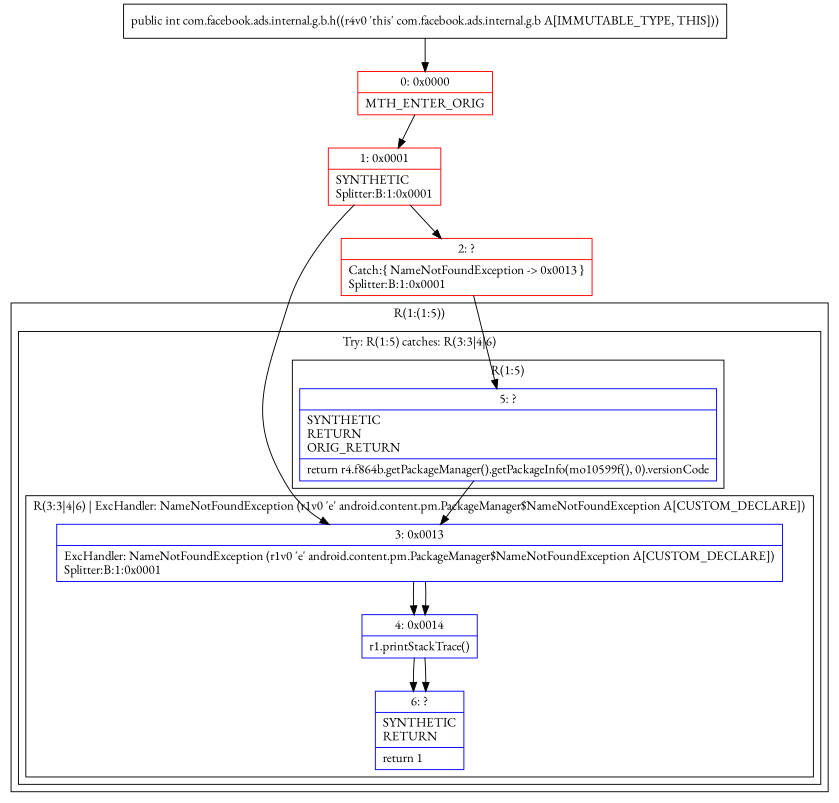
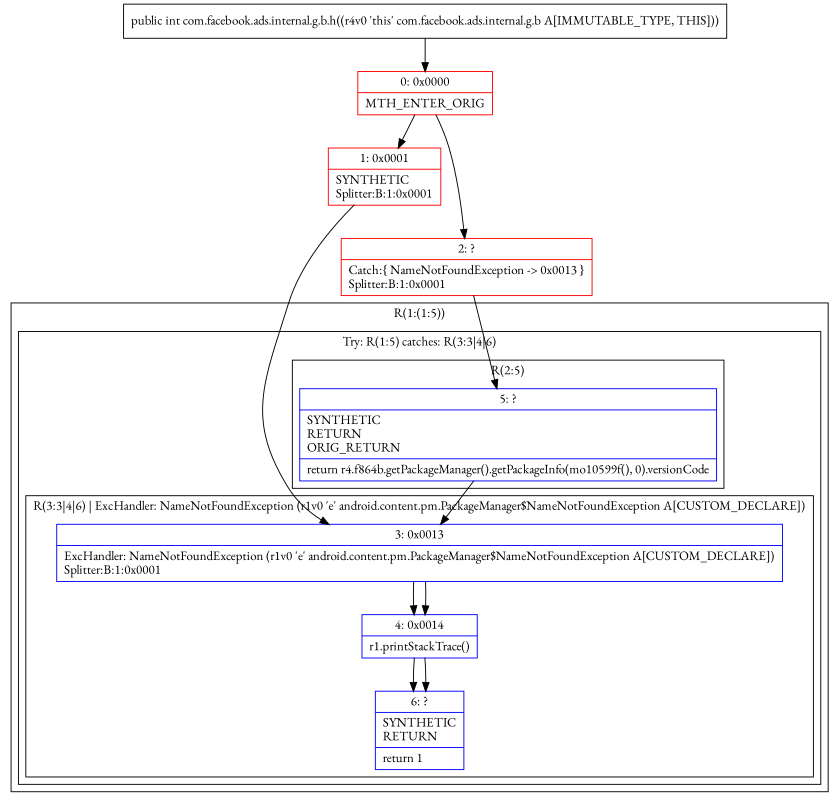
(422, 218) -> (455, 171)
(508, 371) -> (508, 371)
